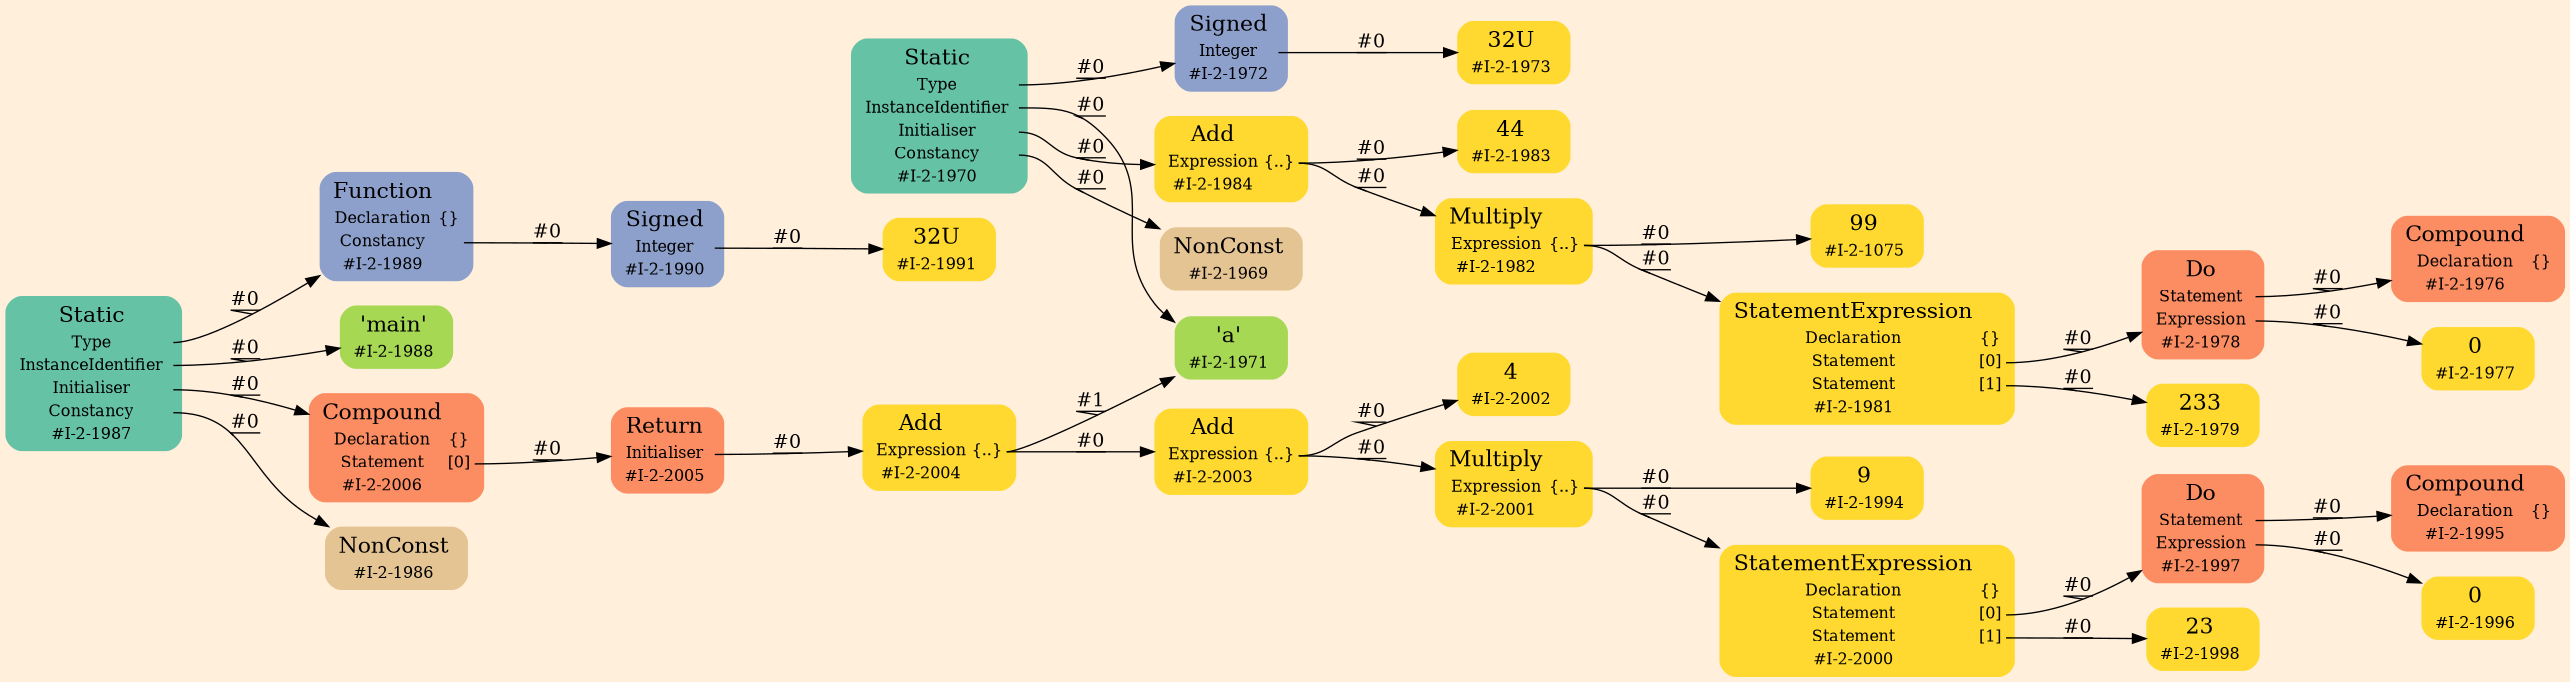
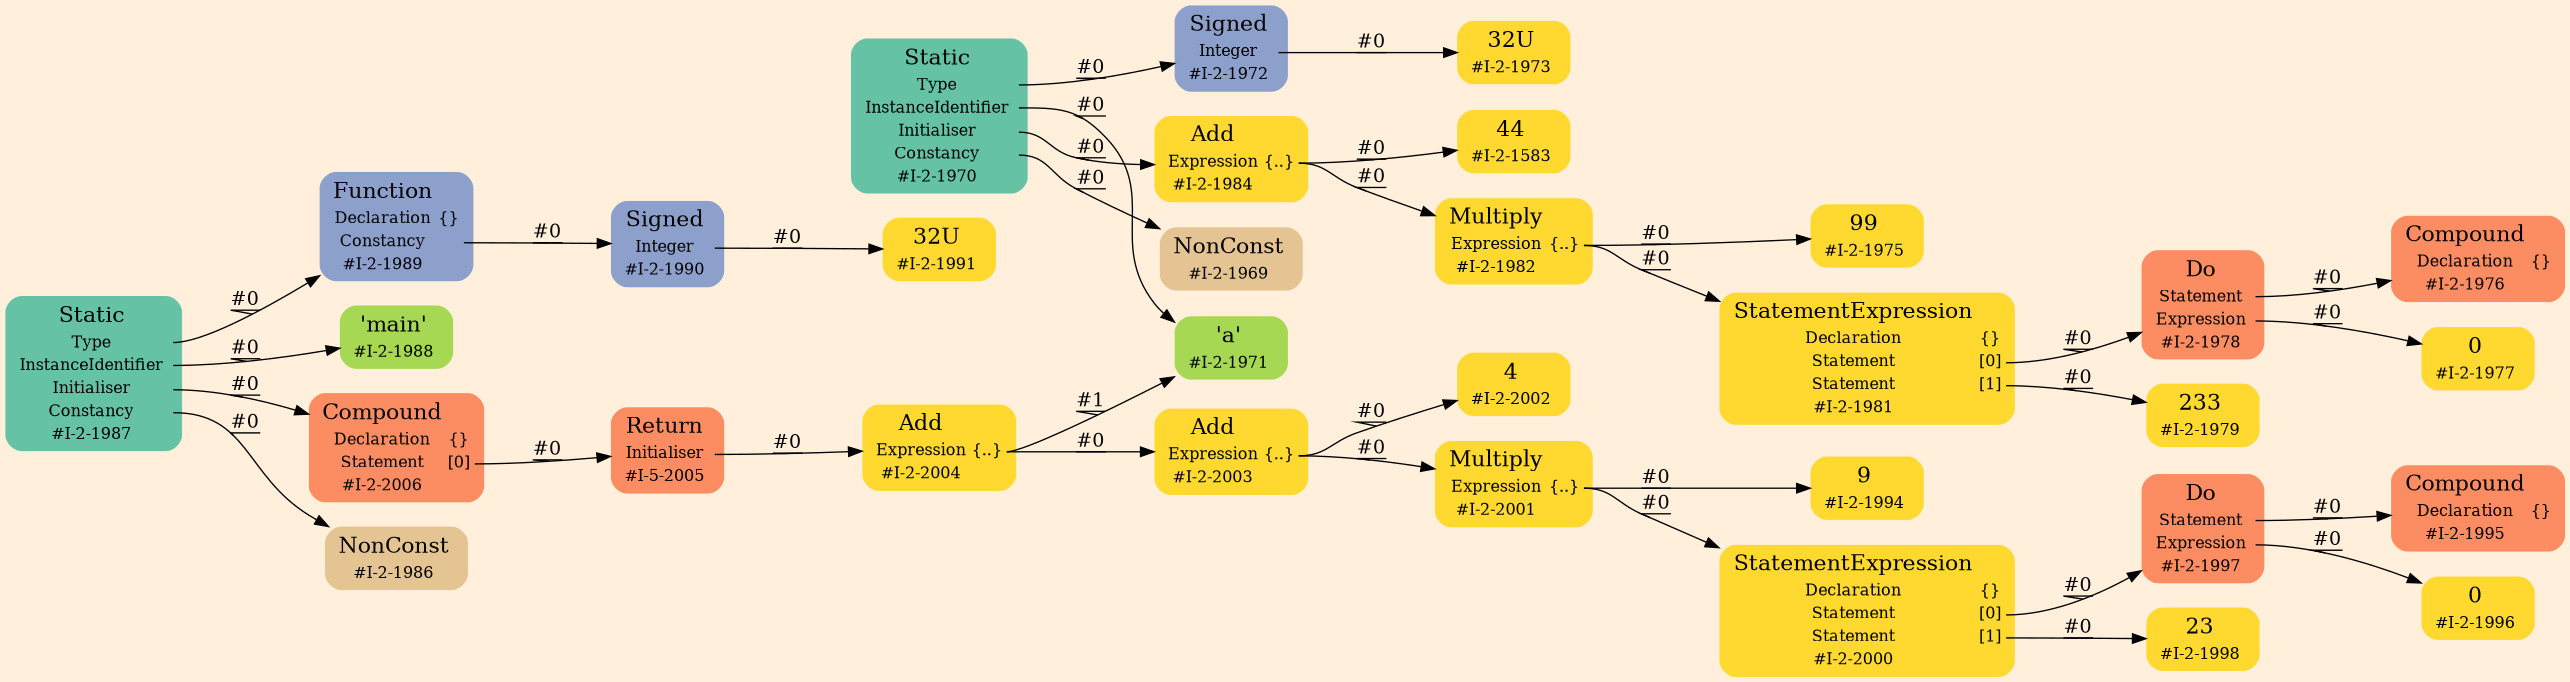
(1511, 156) -> (1511, 156)
(1864, 251) -> (1864, 251)
(665, 476) -> (665, 476)
